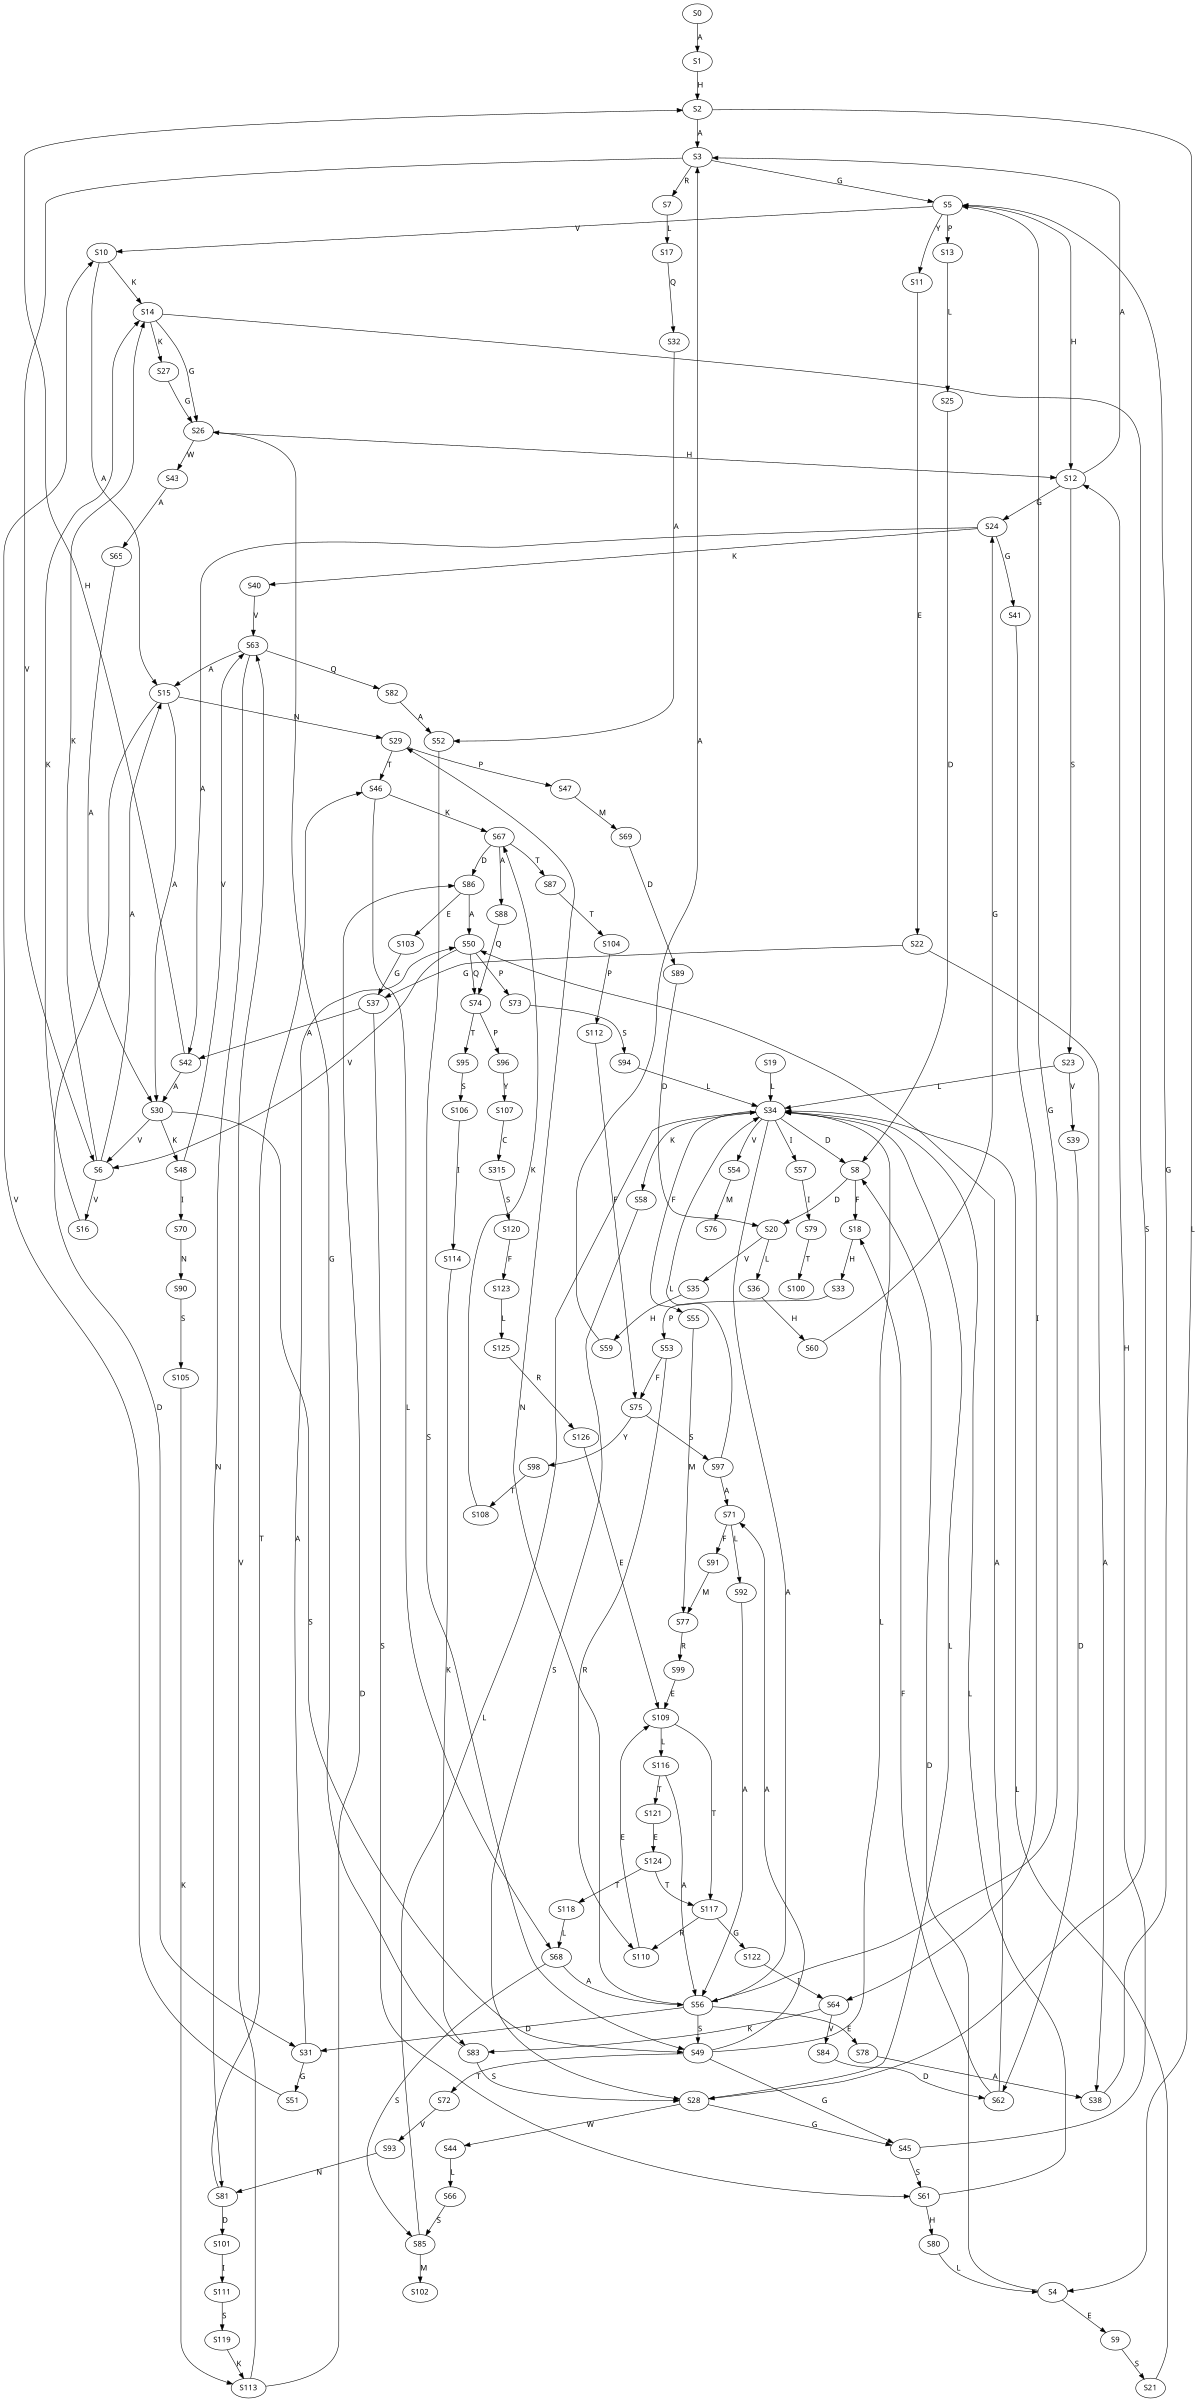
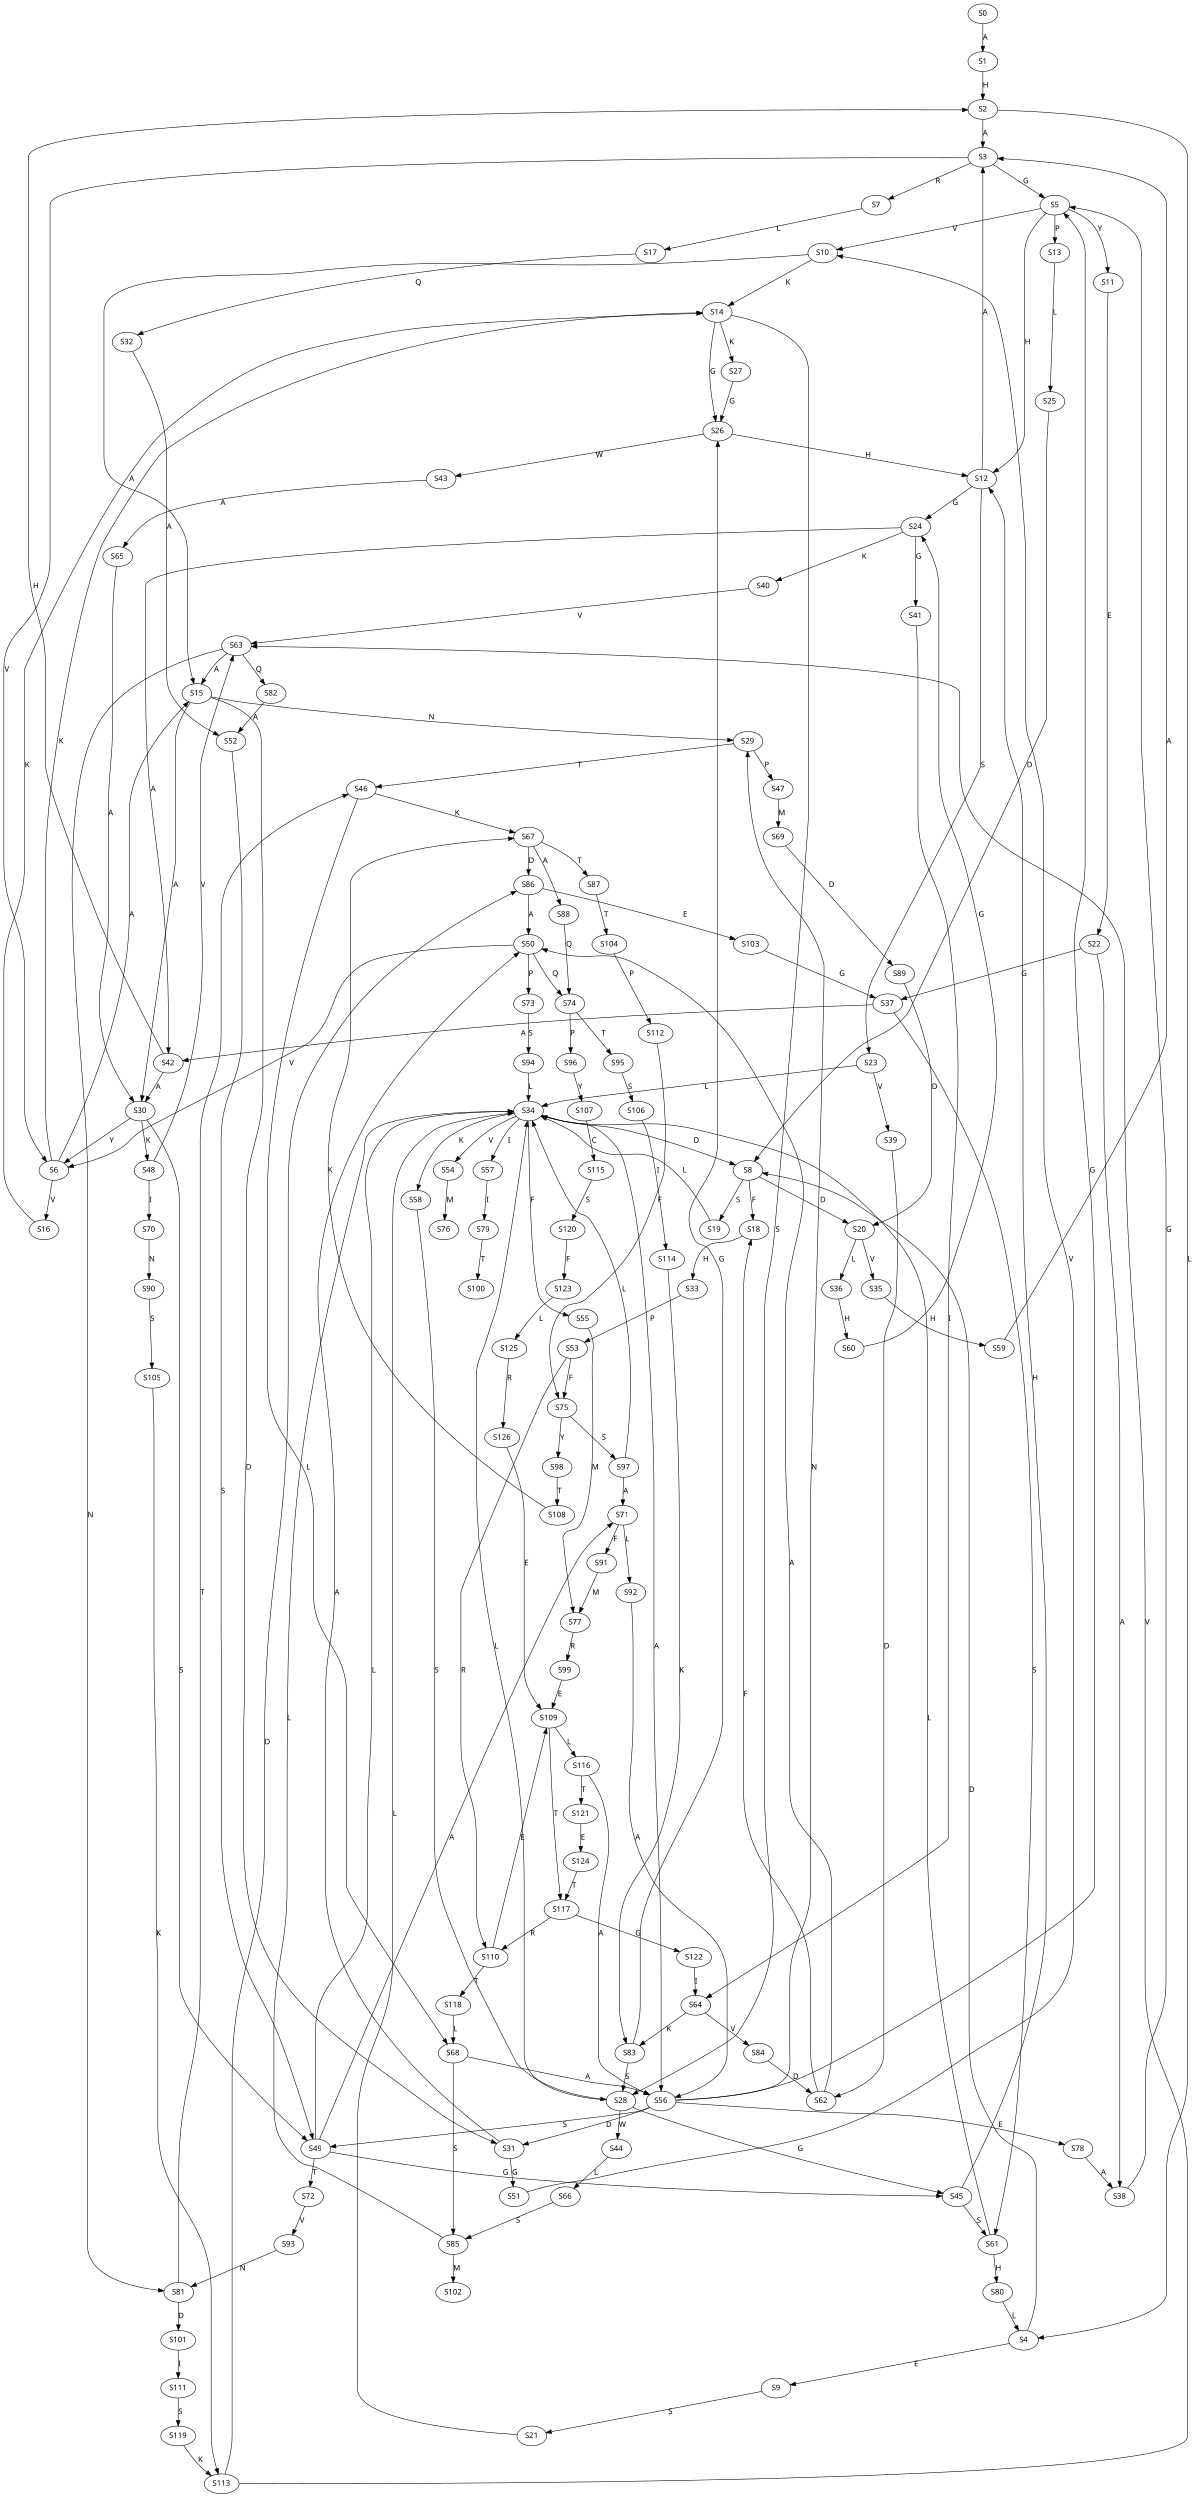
(140, 1141) -> (112, 1141)
(497, 1170) -> (596, 1170)
none -> (733, 1198)
(612, 1884) -> (476, 1976)
